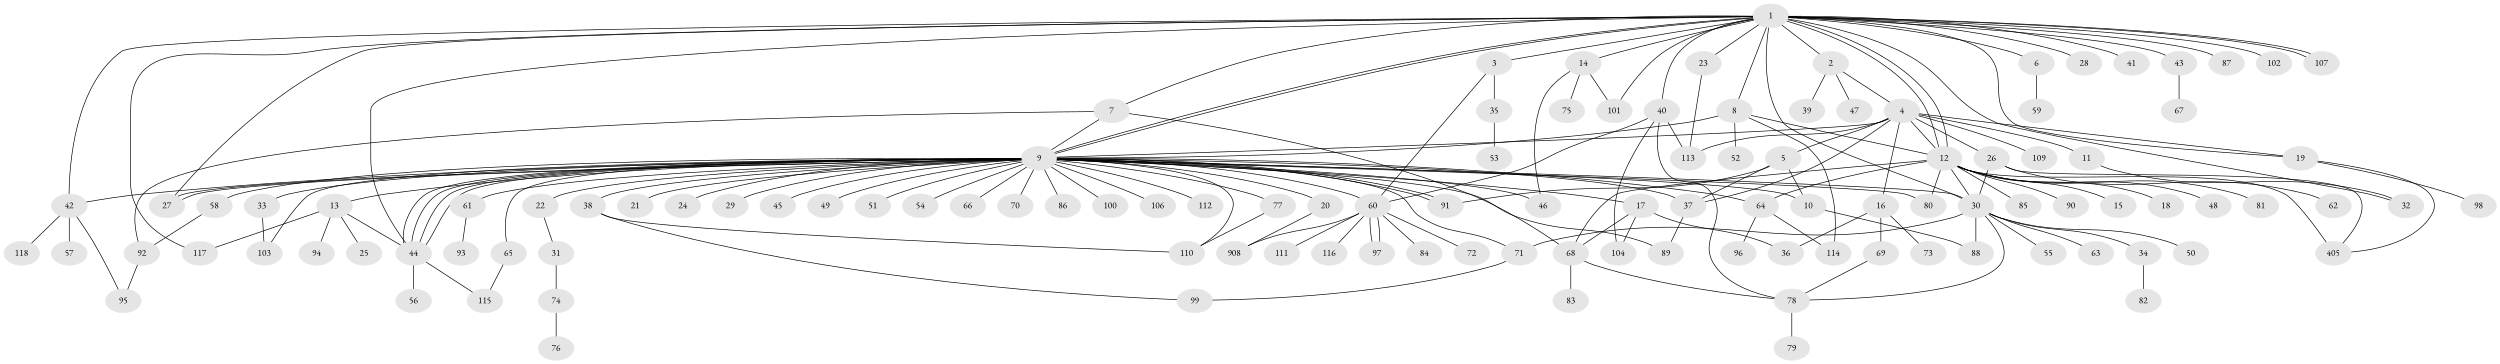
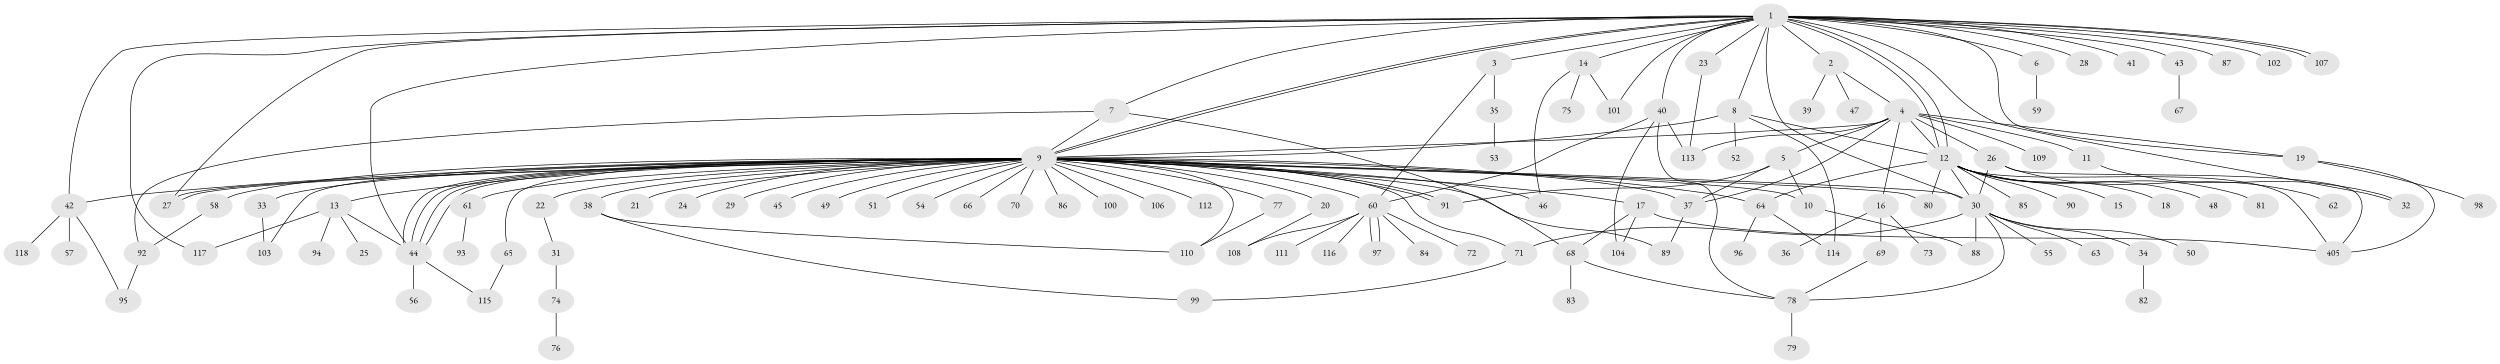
(1758, 176) -> none
(1740, 235) -> (1984, 238)
(1234, 253) -> (1234, 253)
